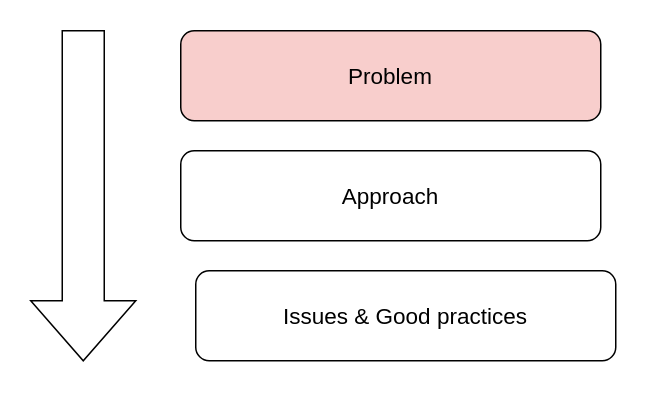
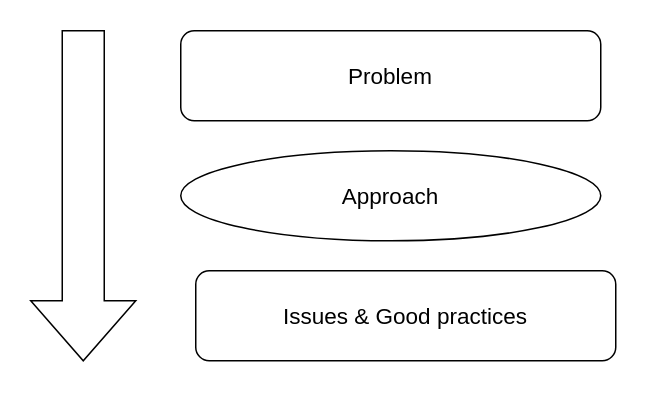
(391, 76) -> (391, 76)
(391, 196) -> (391, 196)
